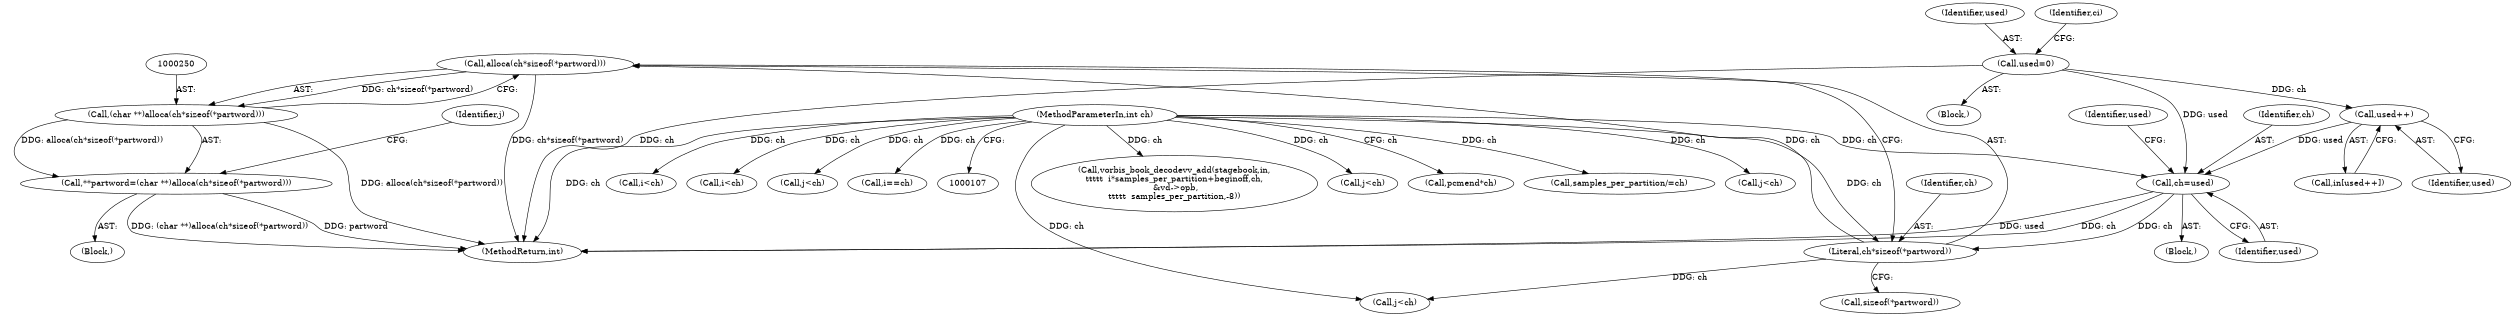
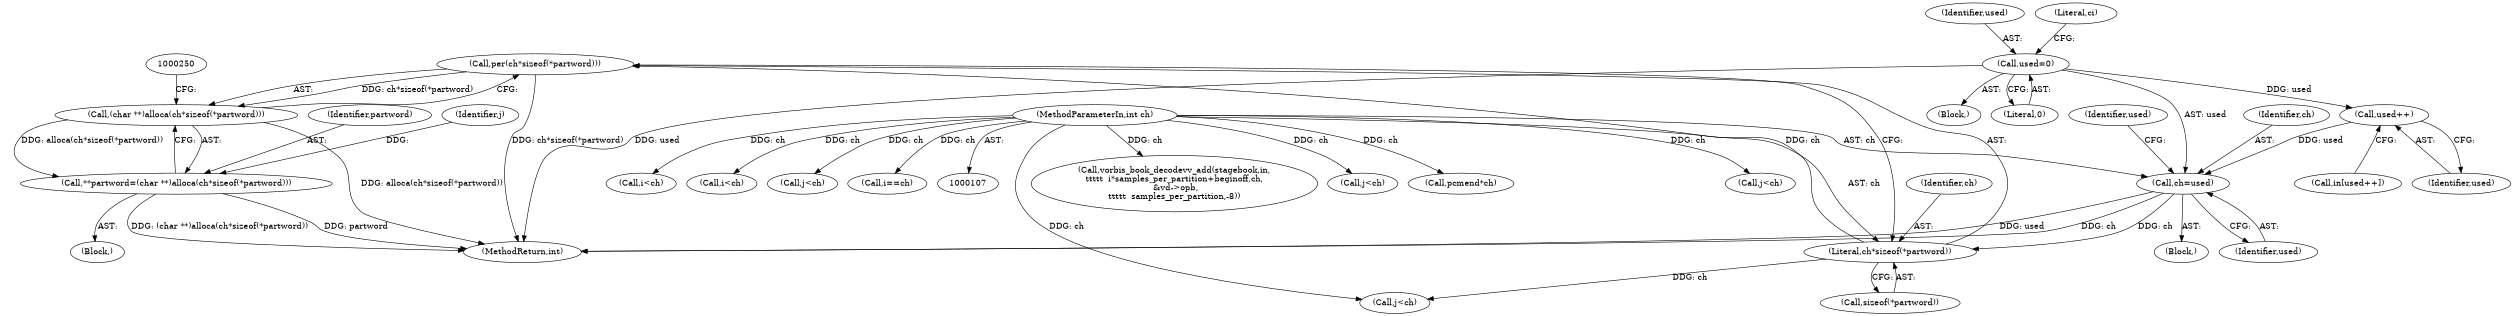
(2076, 13) -> (2076, 13)
(535, 64) -> (535, 64)
(187, 90) -> (187, 90)
(2289, 90) -> (2289, 90)
none -> (370, 115)
none -> (2025, 115)
(2206, 115) -> (2206, 115)
(744, 131) -> none
(399, 141) -> (399, 141)
(657, 141) -> (657, 141)
(995, 141) -> (995, 141)
(1381, 141) -> (1381, 141)
(1860, 141) -> (1860, 141)
(2346, 143) -> none
none -> (174, 152)
(1619, 184) -> none
(1864, 184) -> (1864, 184)
none -> (1896, 281)
